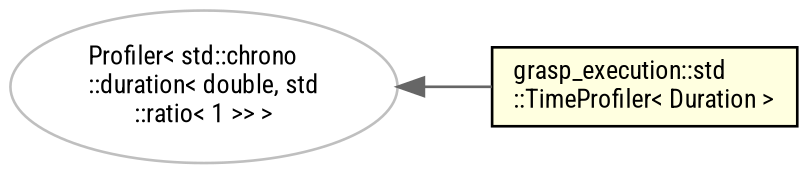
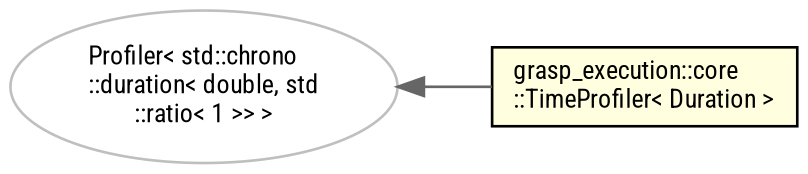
(645, 87) -> (645, 87)
